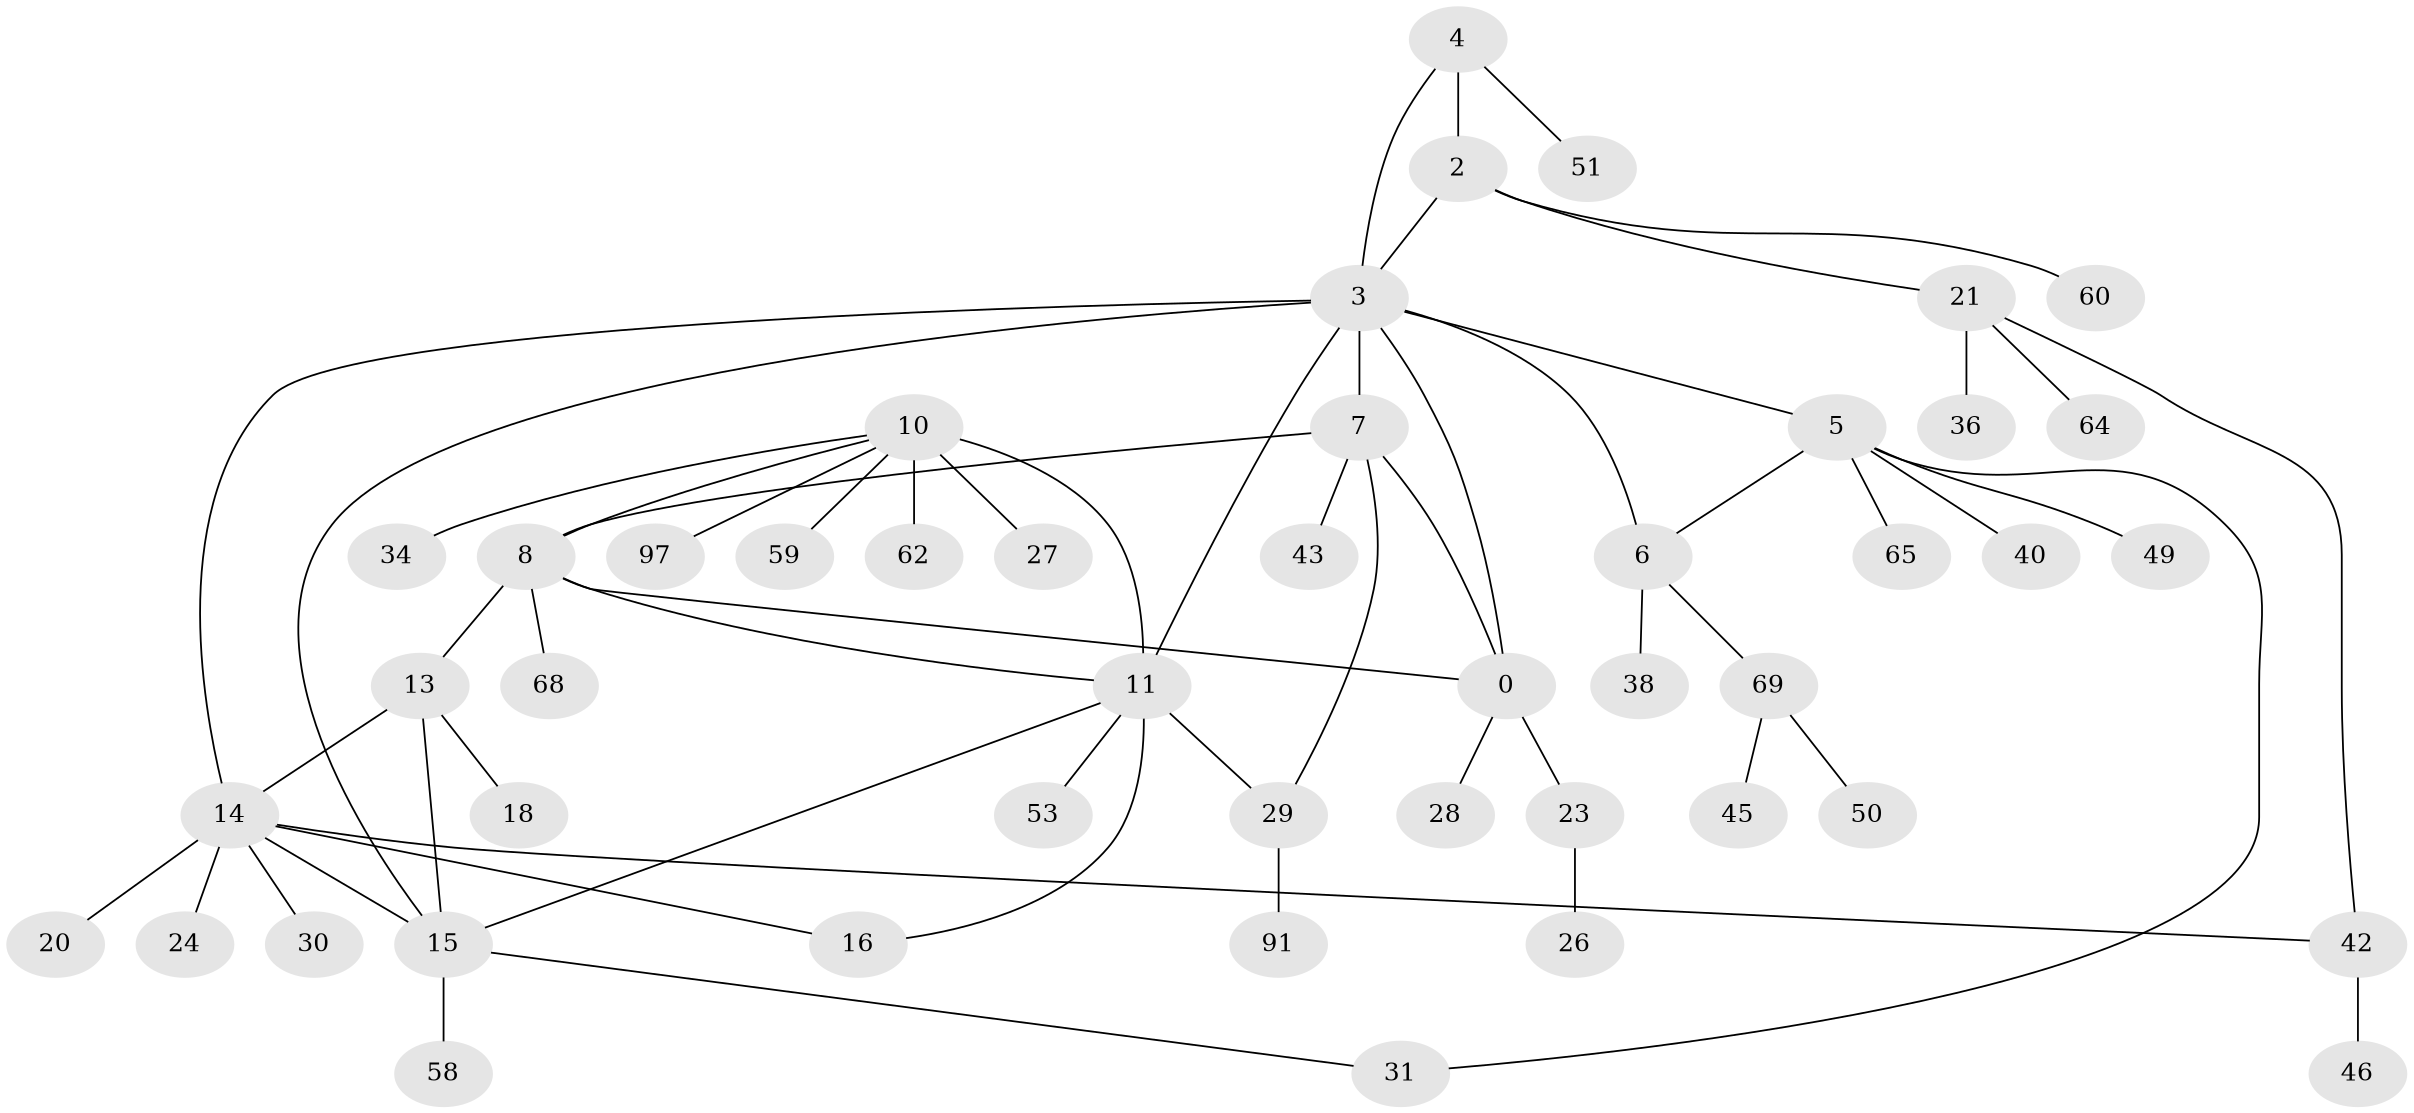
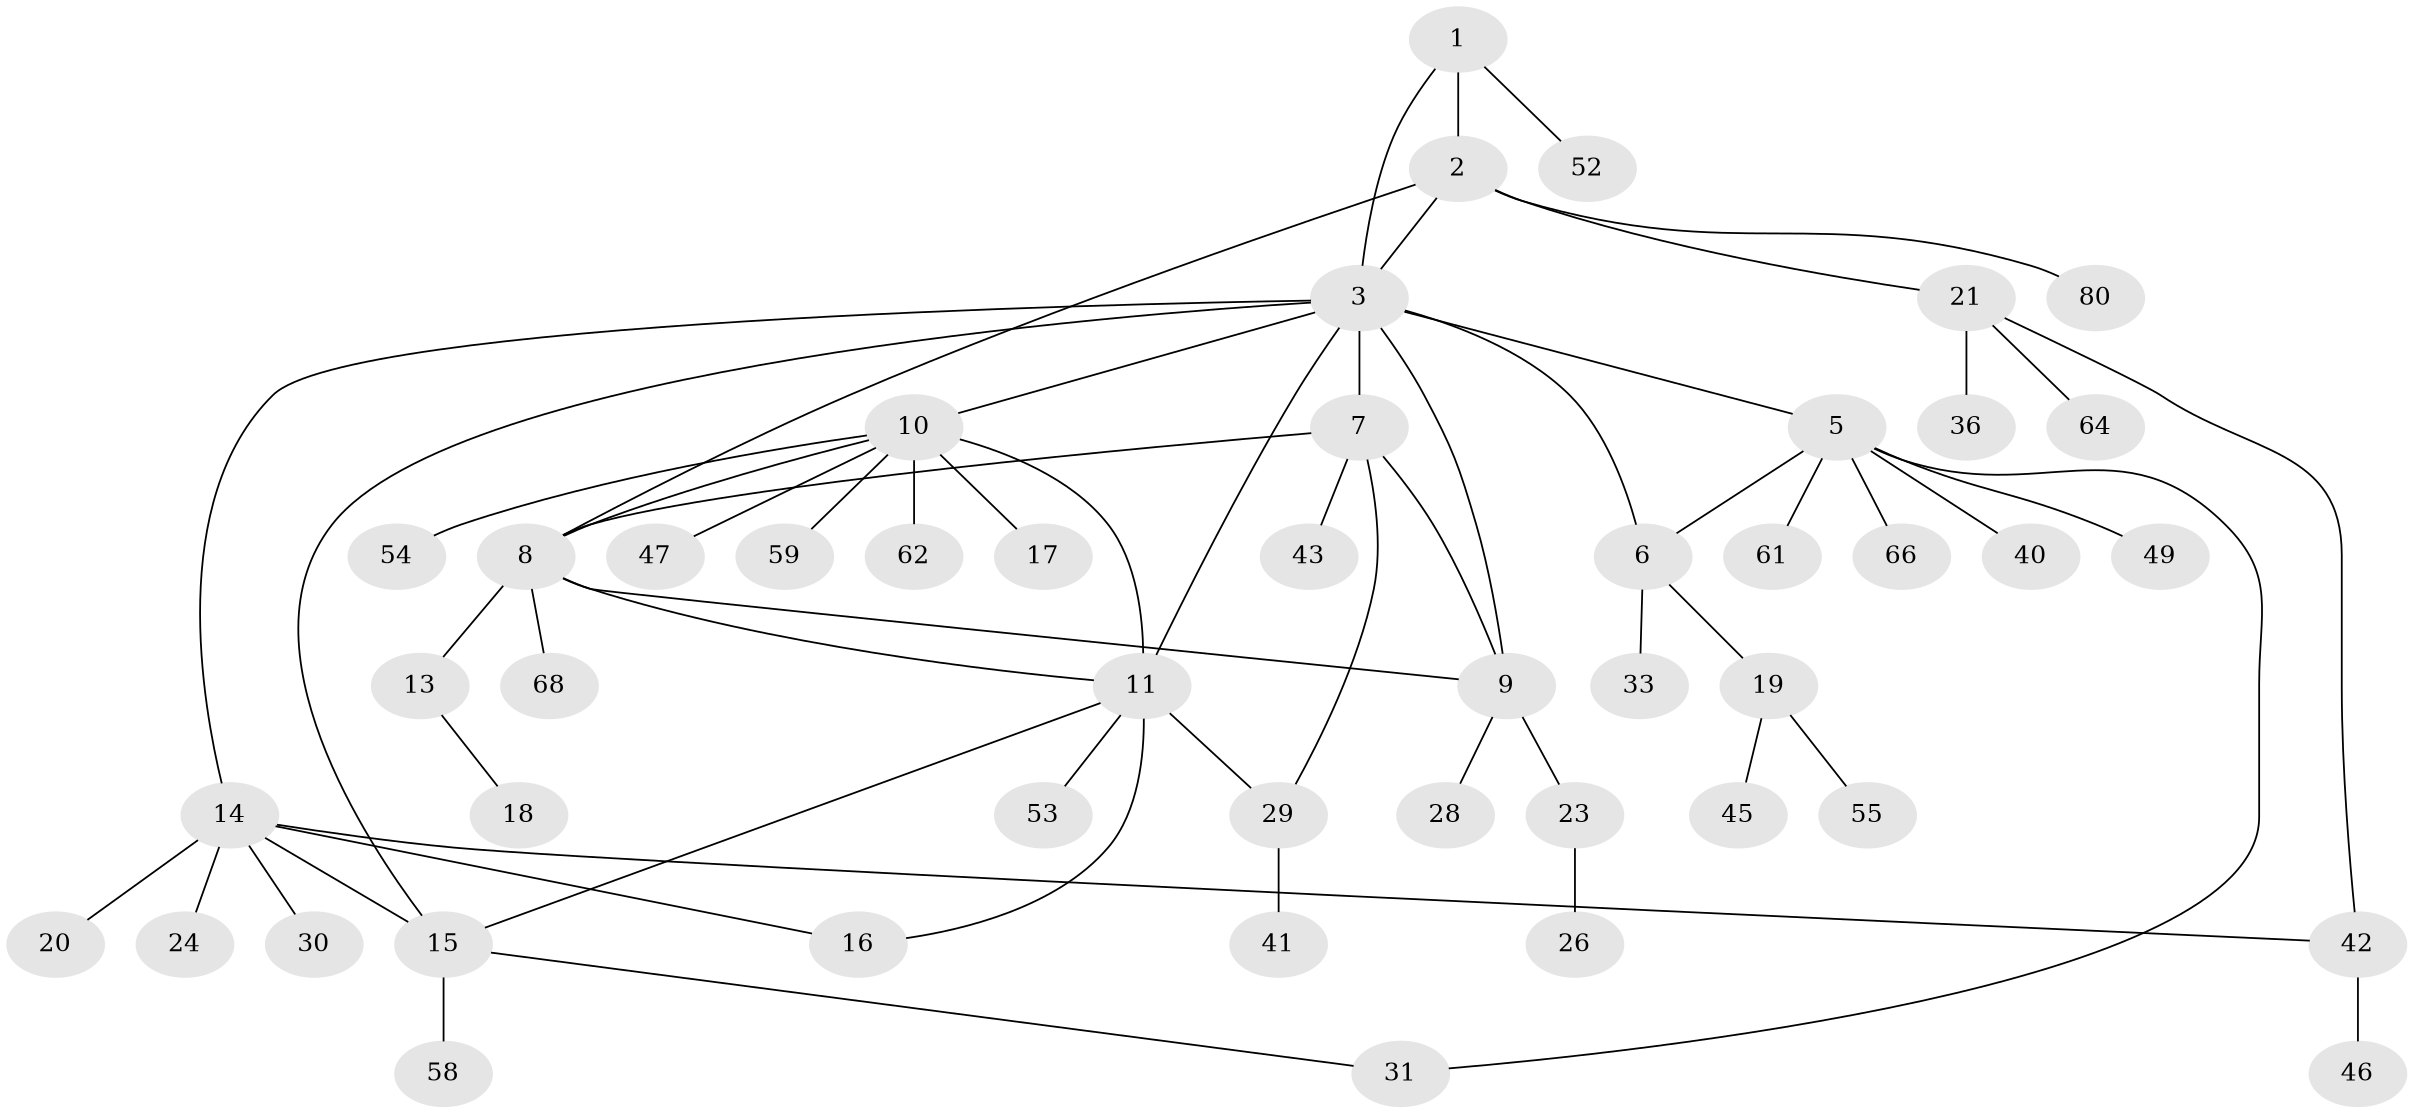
(1458, 40) -> (1458, 40)
(1588, 169) -> (1588, 169)
(2096, 298) -> (2096, 298)
none -> (960, 350)
none -> (1137, 363)
(397, 557) -> (397, 557)
(655, 557) -> (655, 557)
(1043, 557) -> (1043, 557)
none -> (1772, 557)
(1902, 557) -> (1902, 557)
(1507, 686) -> (1507, 686)
(1640, 686) -> (1640, 686)
(1769, 686) -> (1769, 686)
(316, 757) -> none
(432, 815) -> none
(1868, 815) -> (1868, 815)
(1279, 945) -> (1279, 945)
